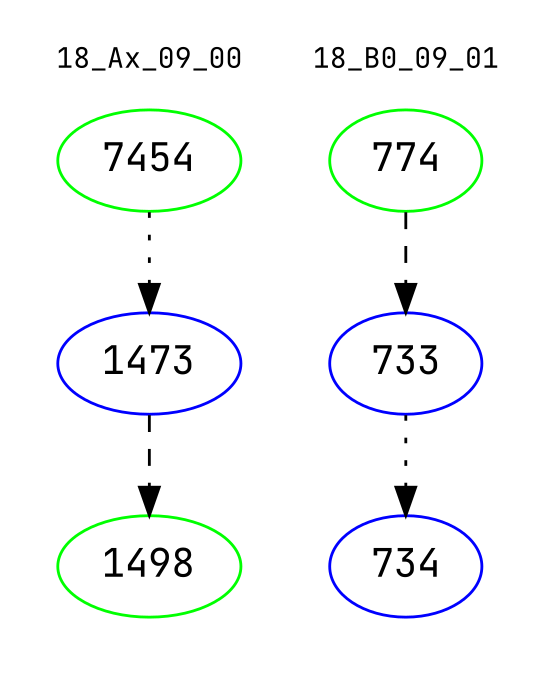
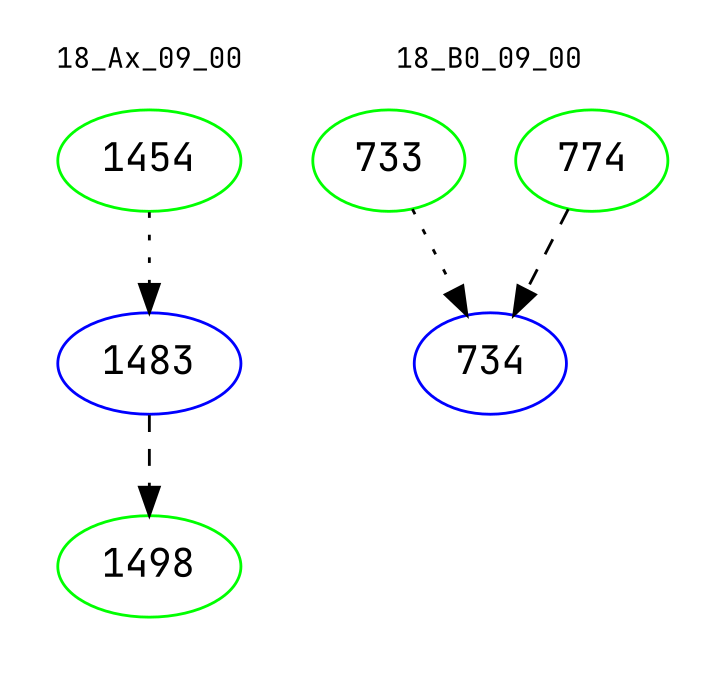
(407, 61) -> (490, 61)
(149, 161) -> (149, 161)
(406, 248) -> (548, 249)
(149, 364) -> (149, 364)
(406, 364) -> (389, 161)
